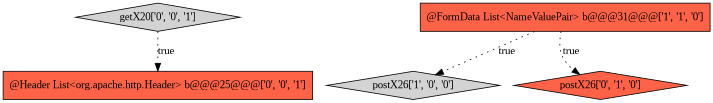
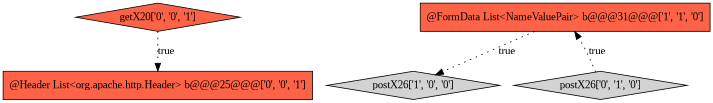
(158, 17) -> (158, 17)
(561, 53) -> (588, 55)
(600, 85) -> (600, 85)
